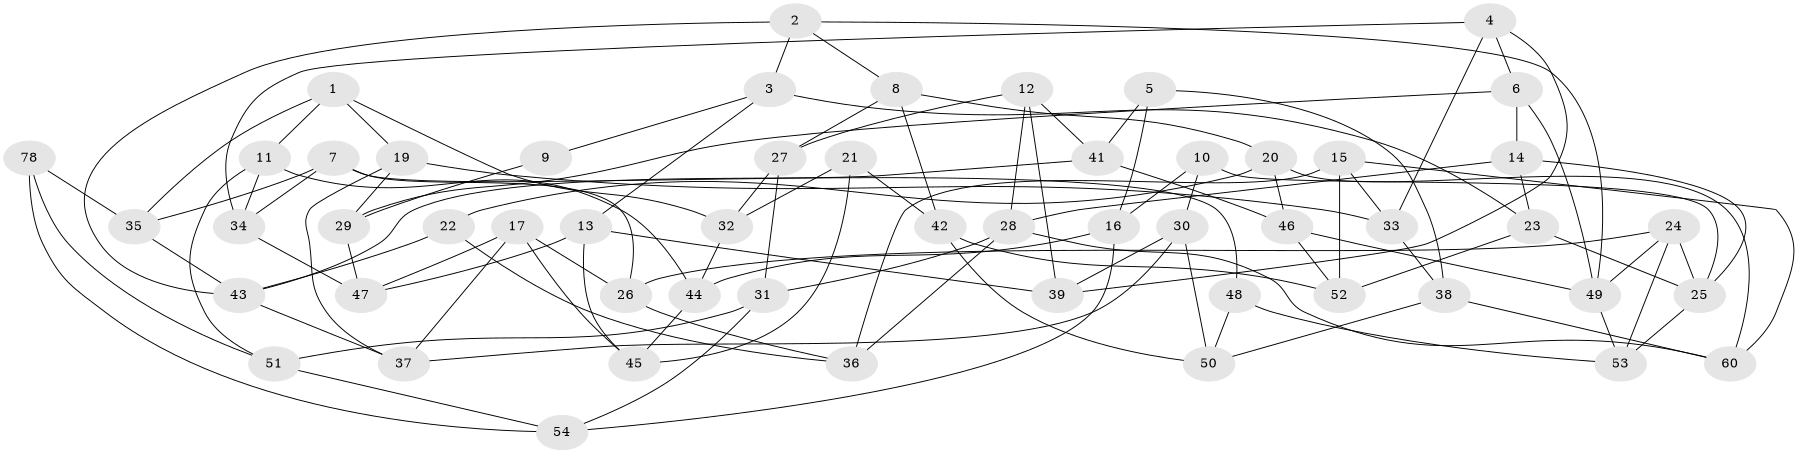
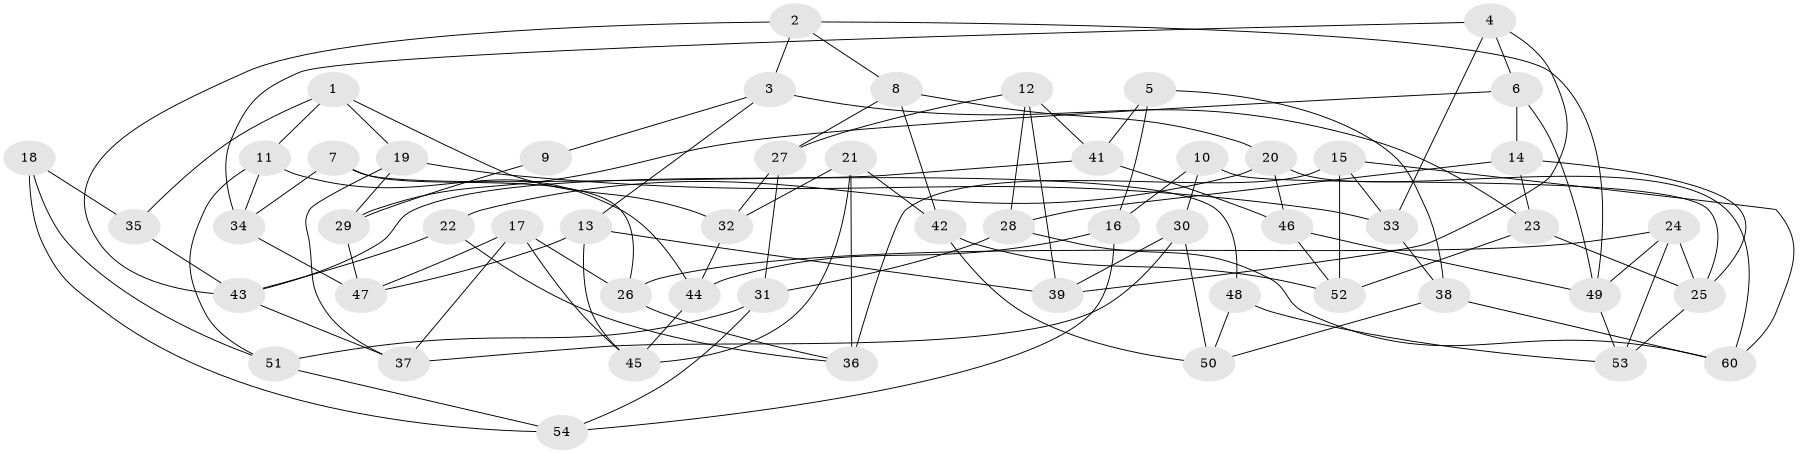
(30, 158) -> (30, 158)
(236, 197) -> none
(930, 295) -> (851, 248)
